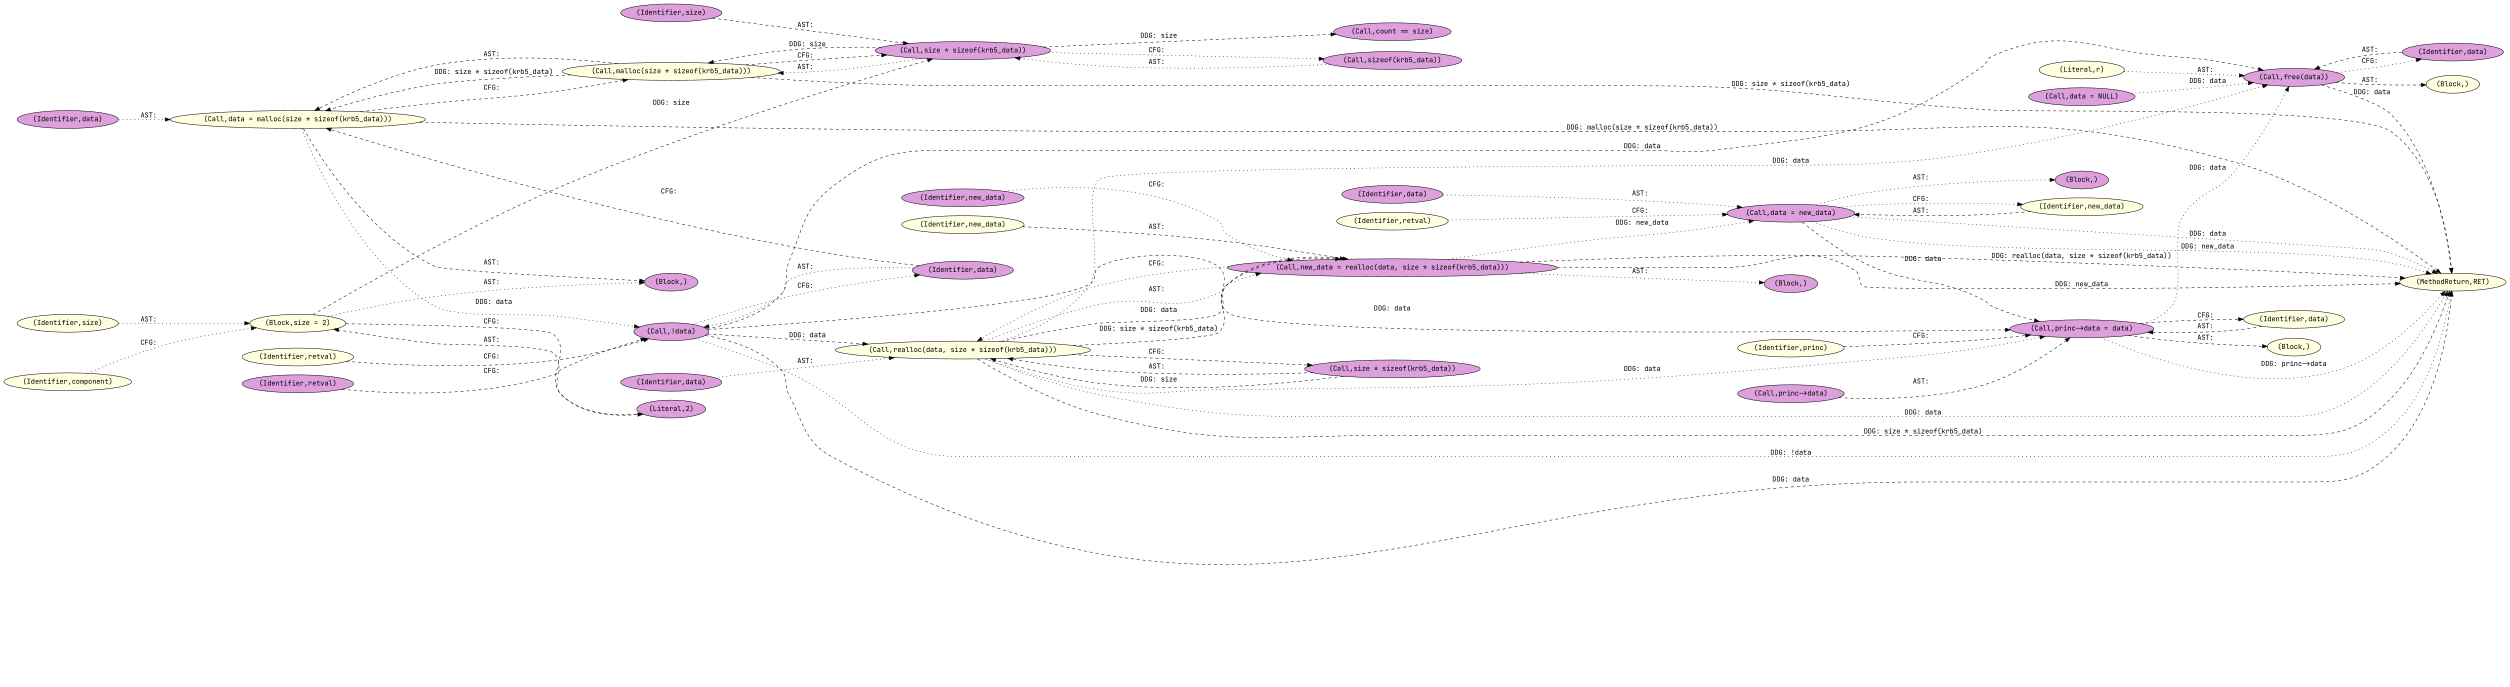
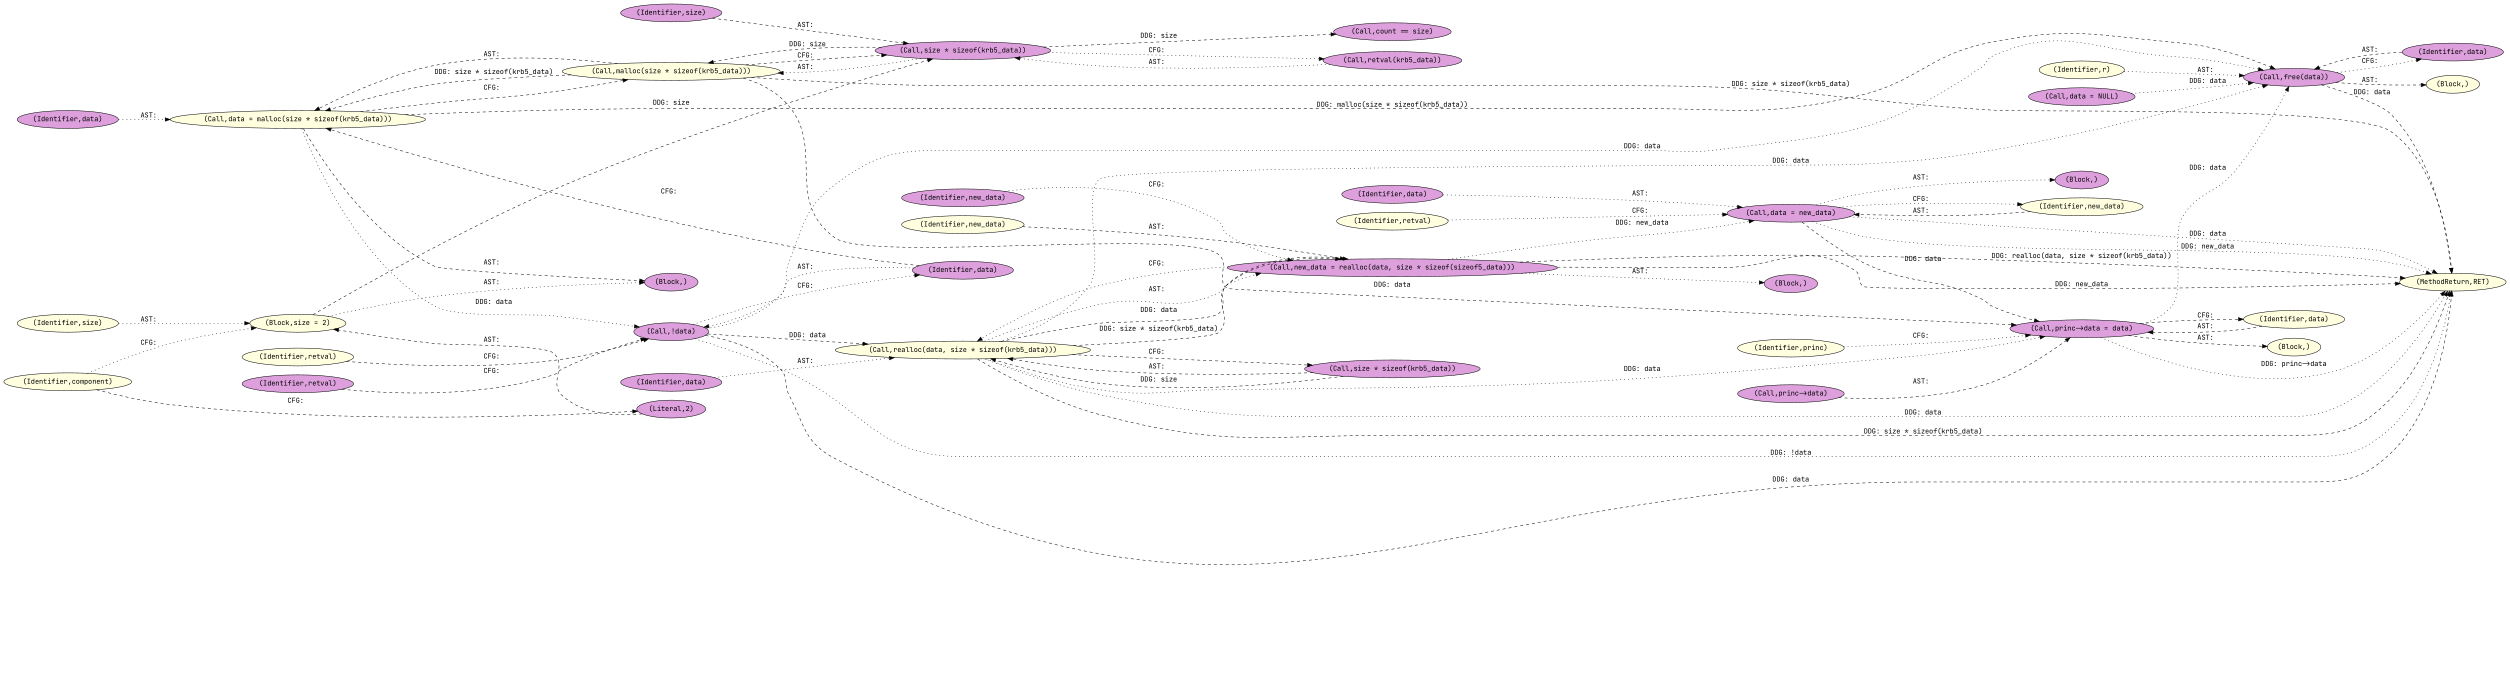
(1392, 60) -> (1392, 60)
(2082, 70) -> (2082, 70)
(1444, 131) -> (1346, 109)
(1451, 150) -> (1451, 150)
(1392, 268) -> (1392, 268)
(1327, 325) -> (1309, 293)
(523, 329) -> (364, 416)
(1935, 343) -> (1935, 343)
